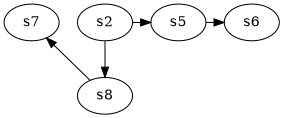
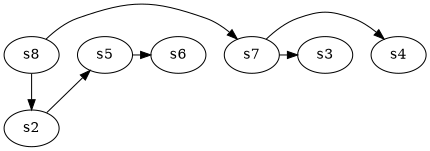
(105, 54) -> (32, 87)
none -> (325, 55)
none -> (399, 55)
